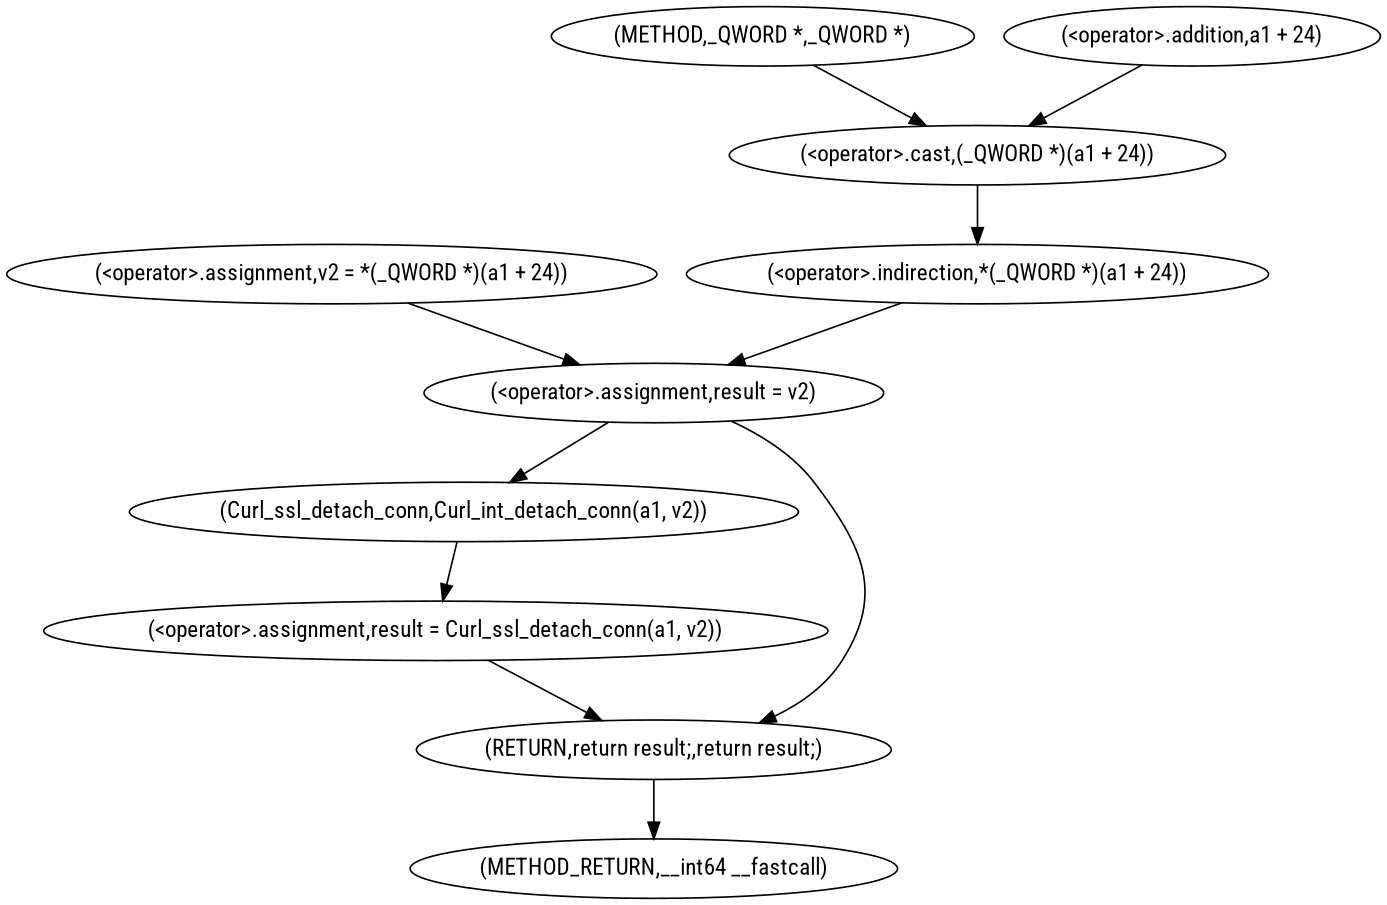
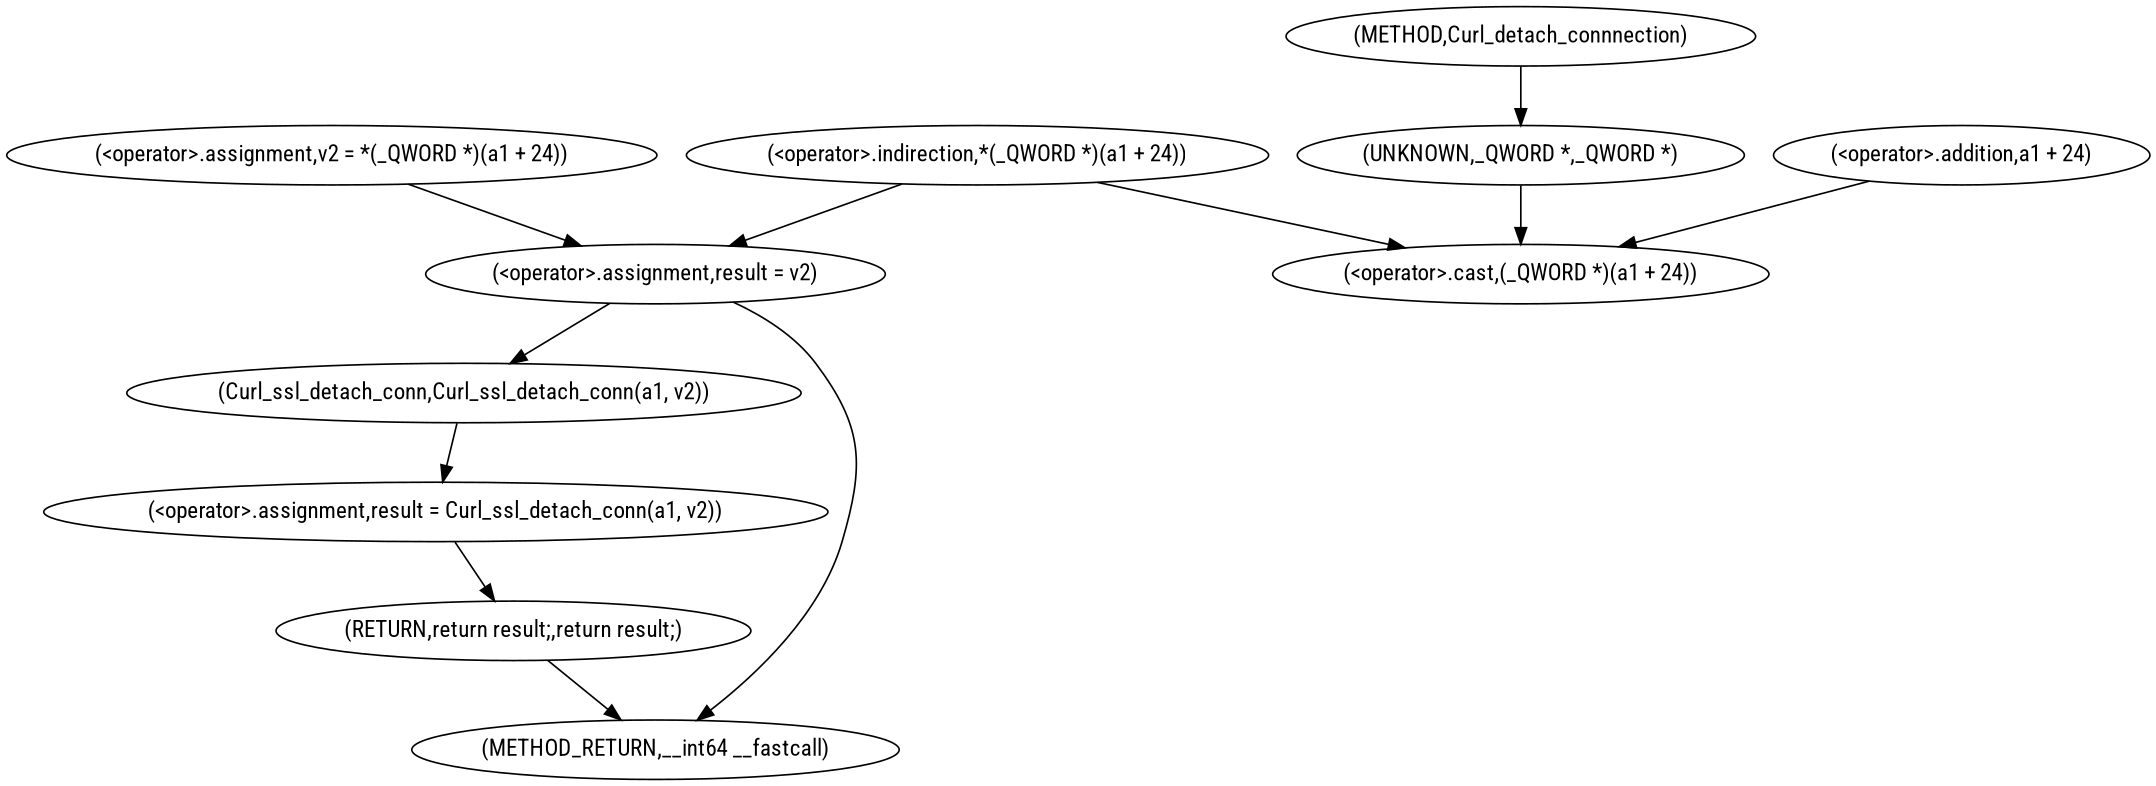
(763, 36) -> (1521, 155)
none -> (1521, 36)
(978, 207) -> (1243, 213)
(464, 512) -> (464, 393)
(859, 560) -> (851, 505)
